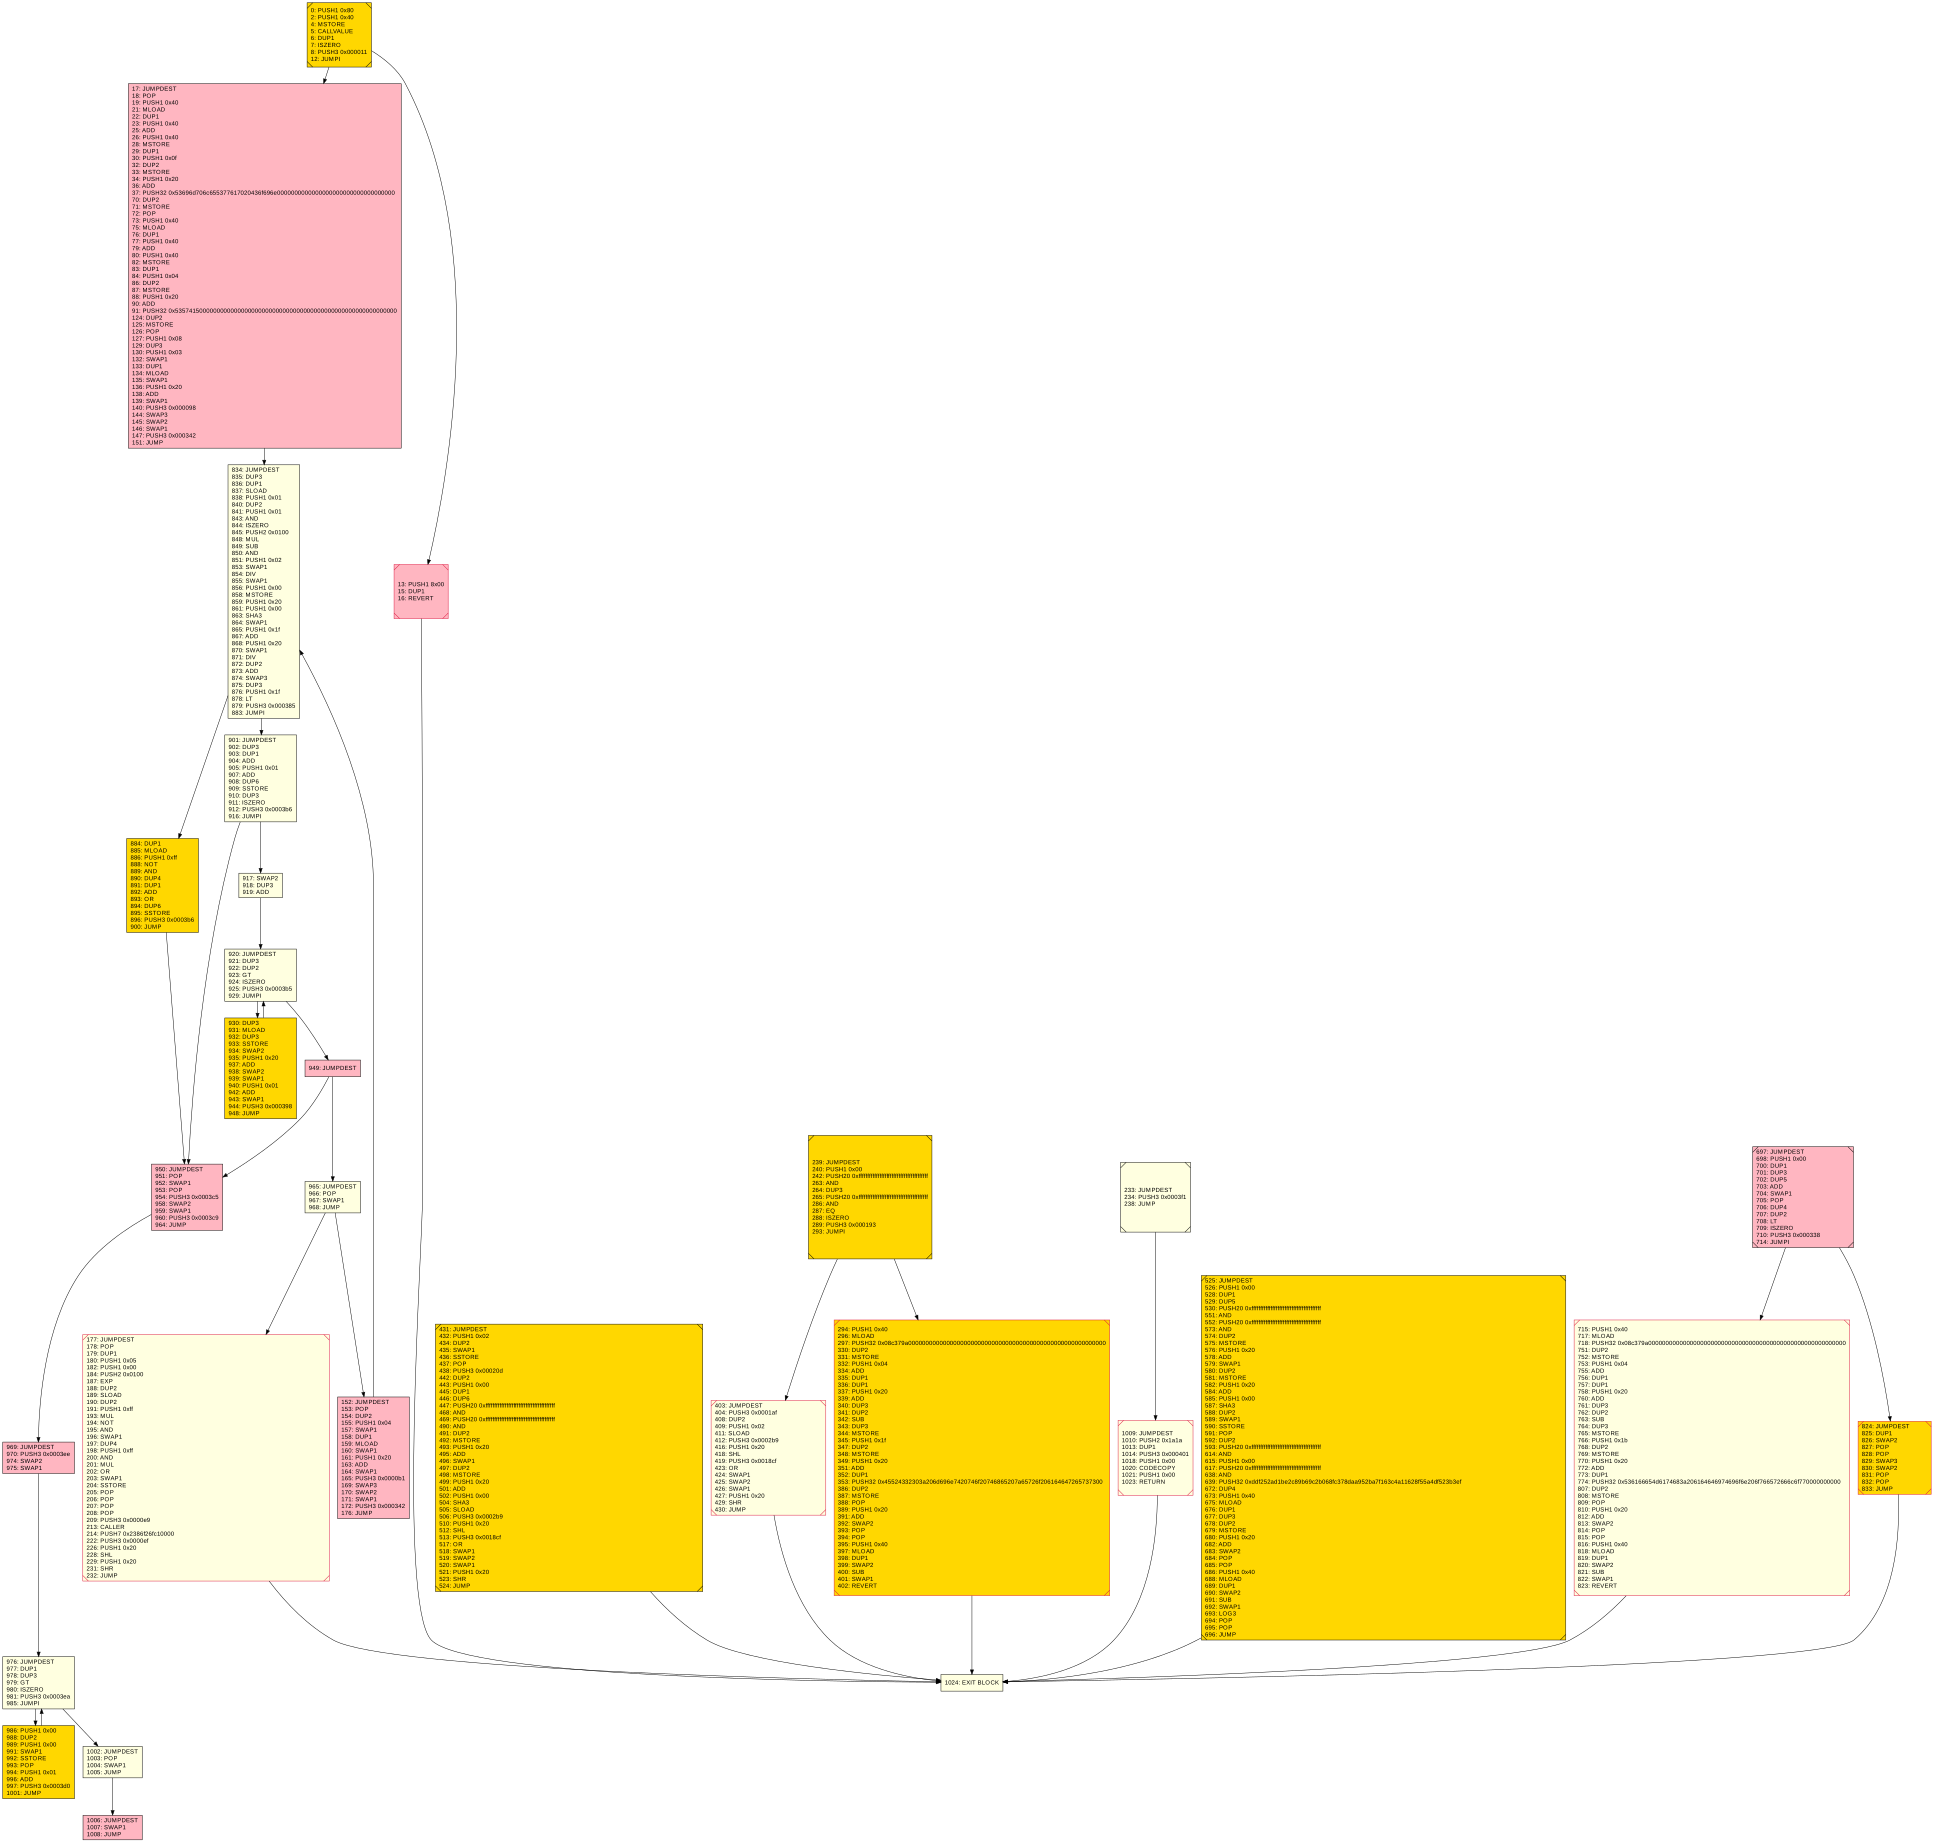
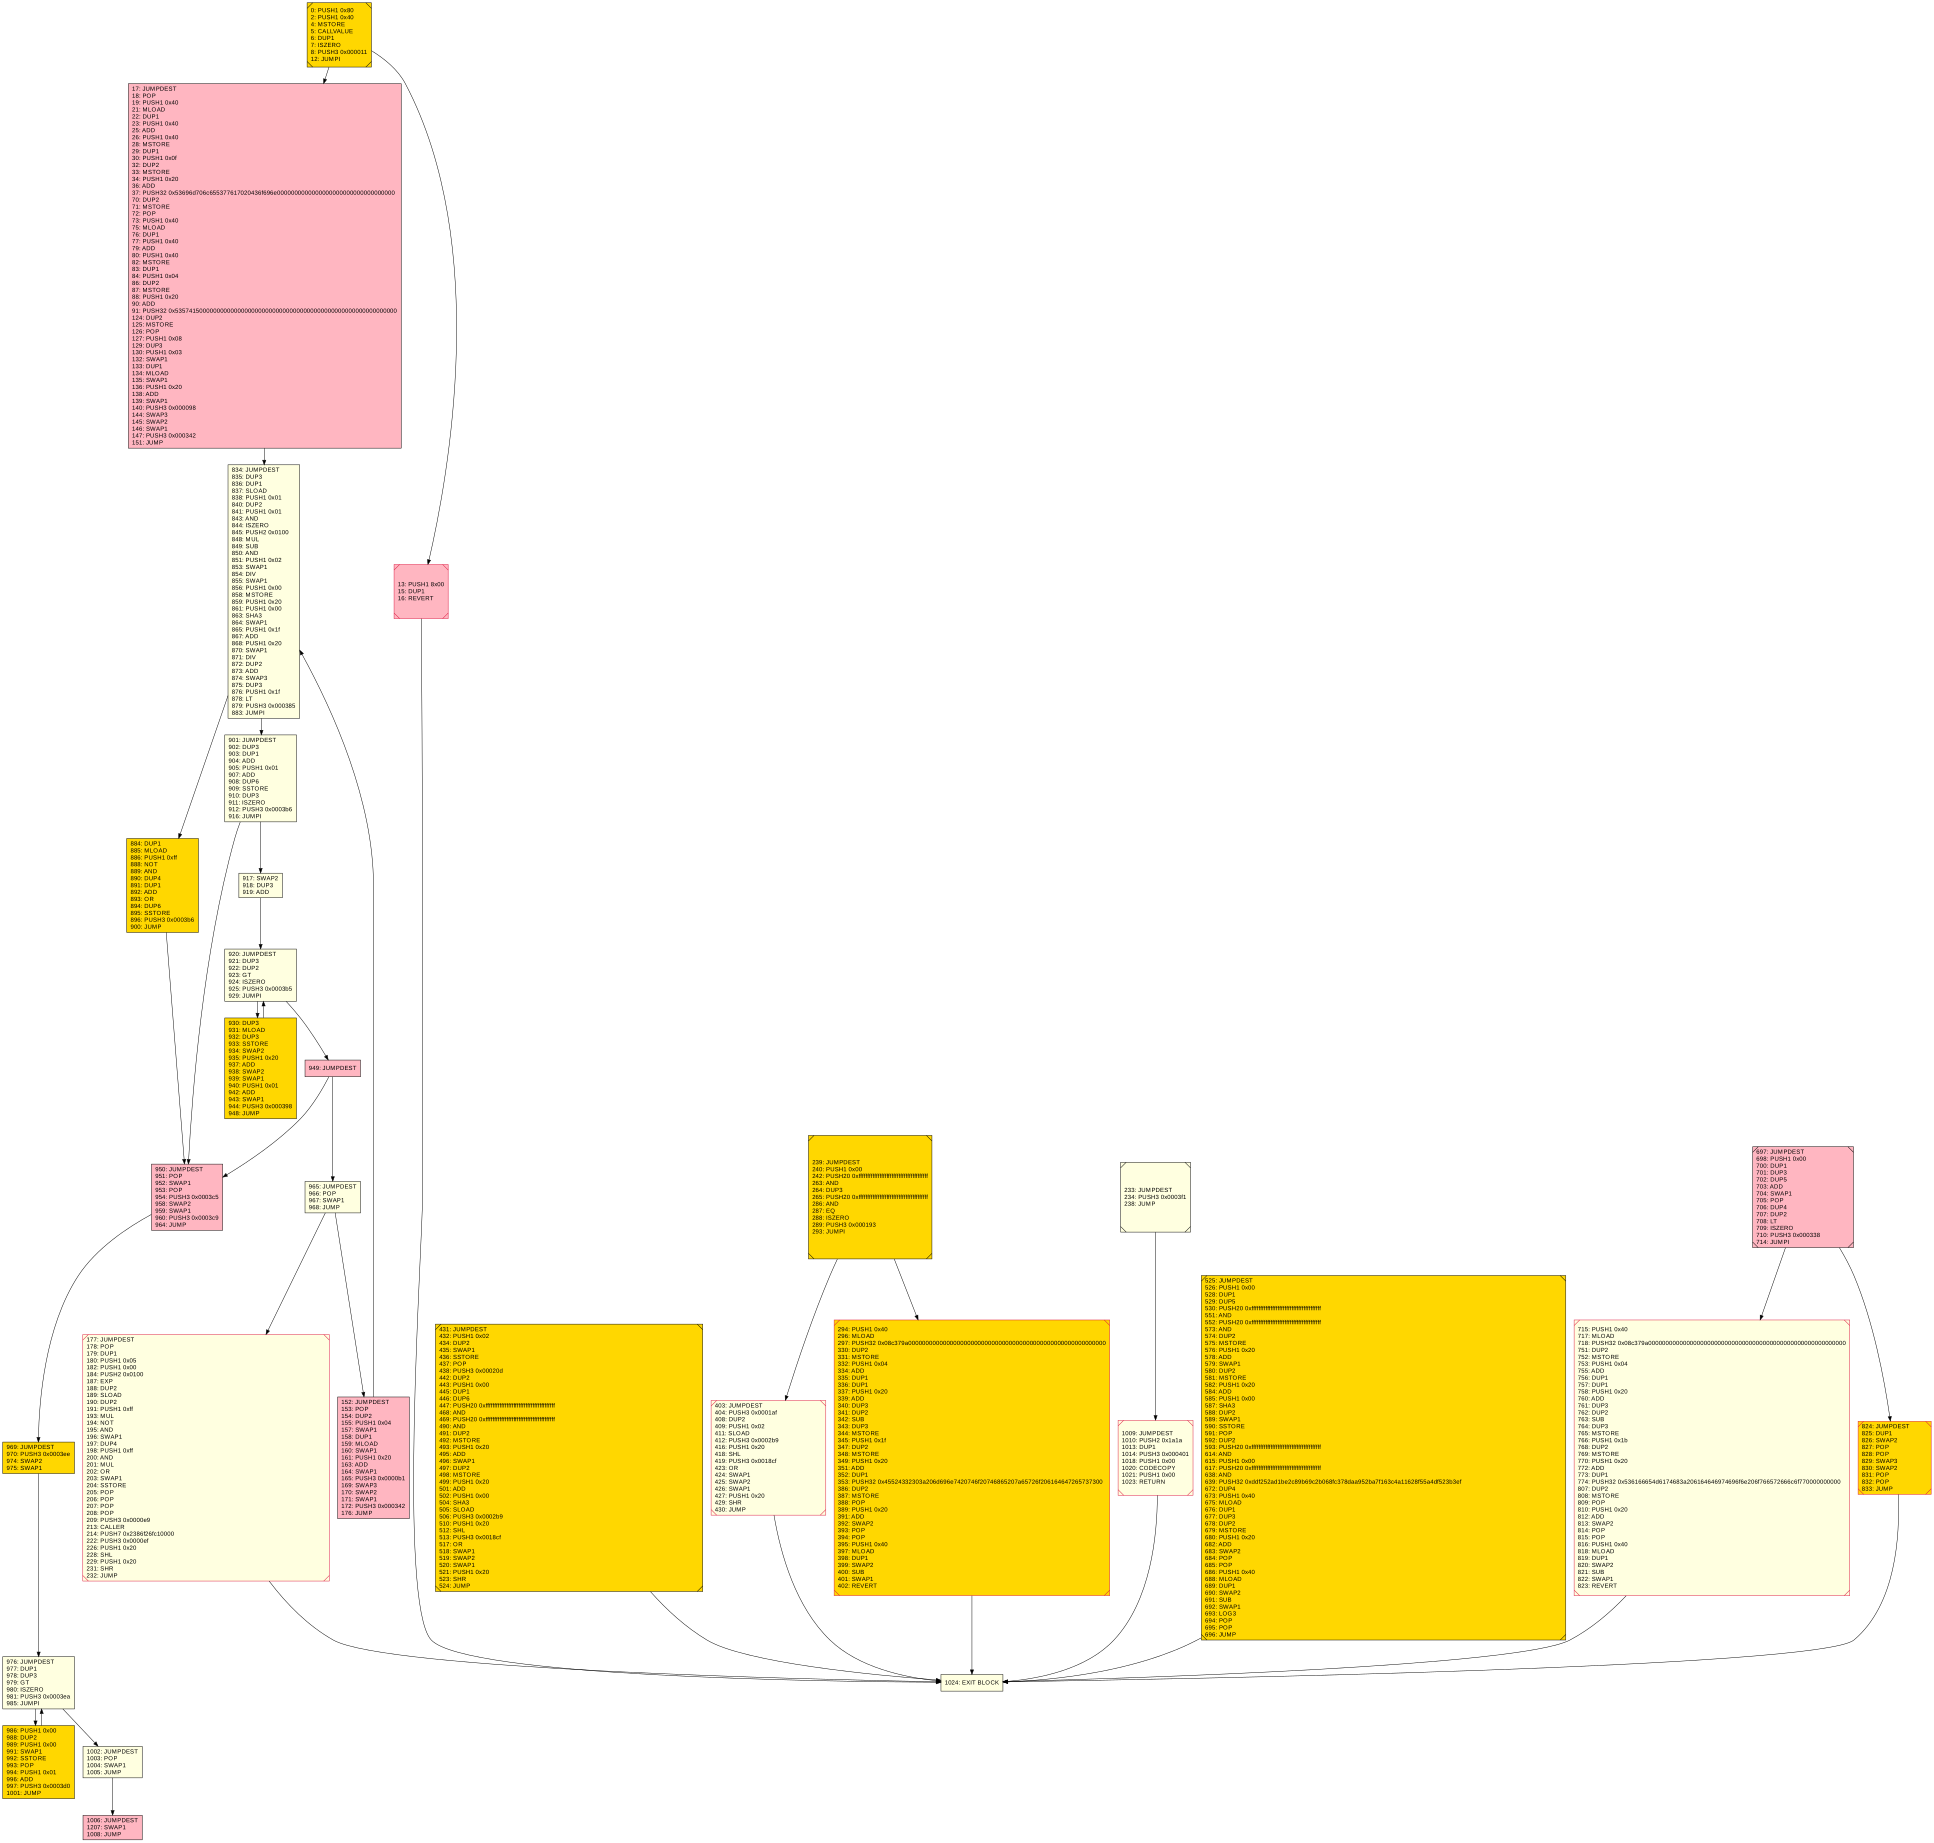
(39, 1458) -> (39, 1458)
(113, 1828) -> (113, 1828)
